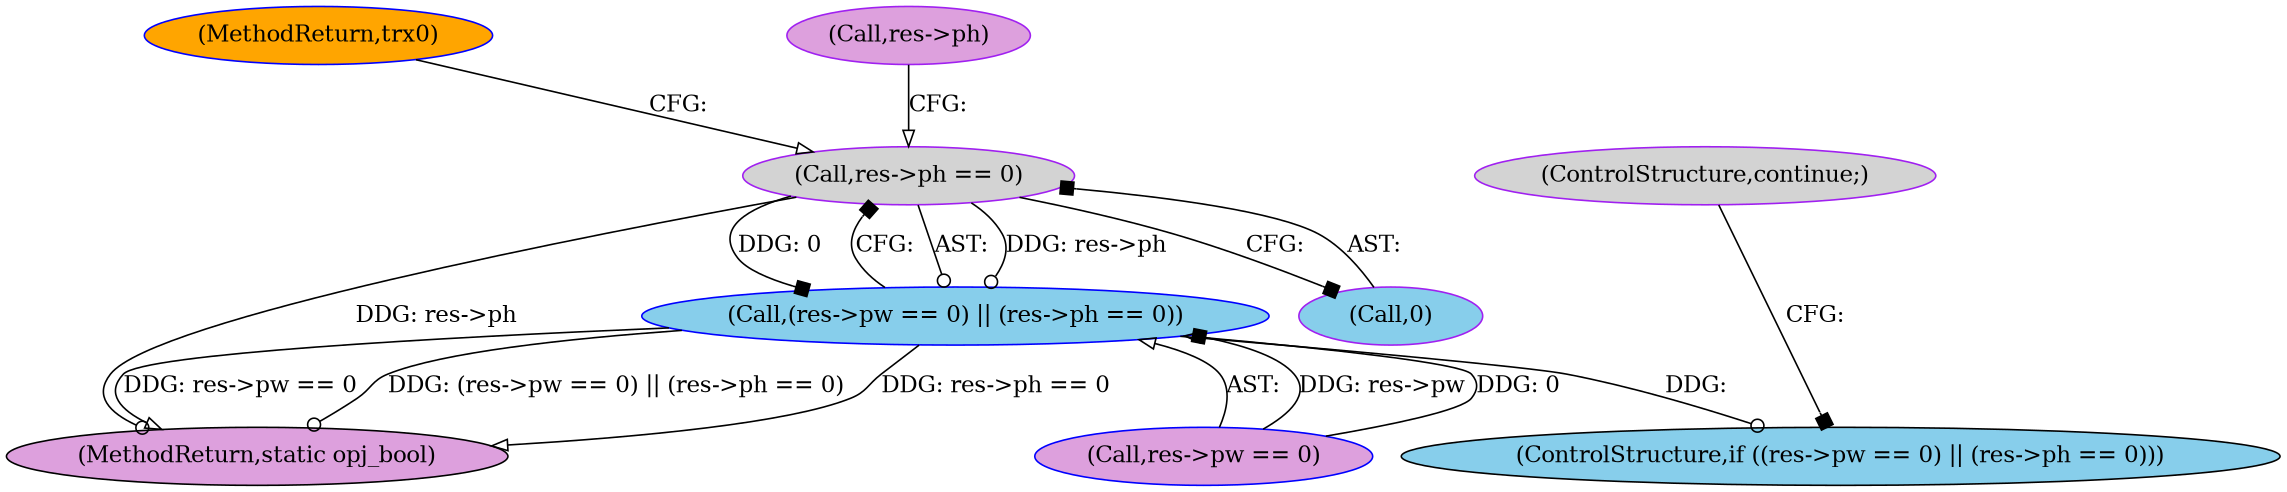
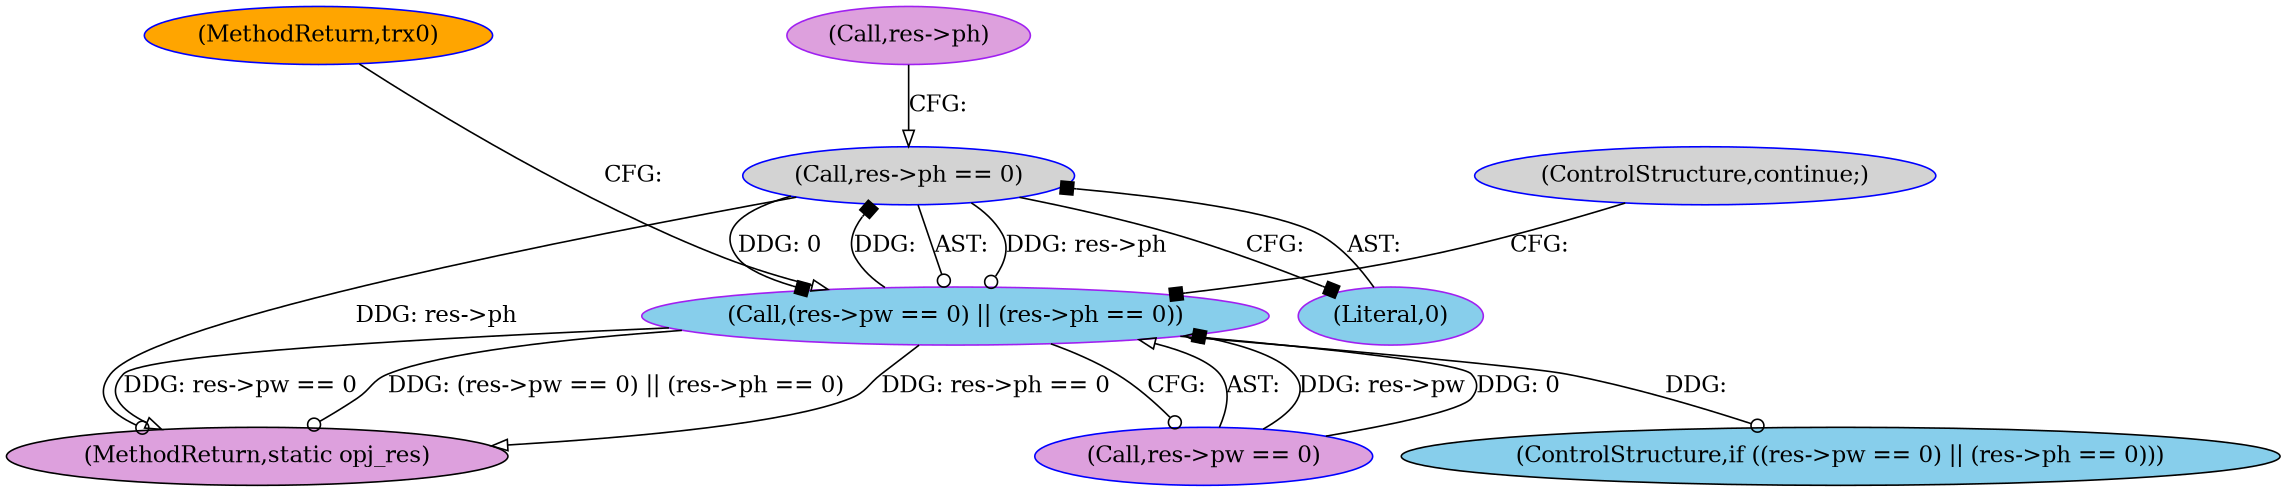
(607, 104) -> (578, 191)
(909, 176) -> (909, 176)
(1705, 176) -> (1705, 176)
(888, 246) -> (888, 246)
(1769, 309) -> (1408, 259)
(955, 316) -> (955, 316)
(1391, 316) -> (1391, 316)
none -> (1115, 373)
(257, 456) -> (257, 456)
